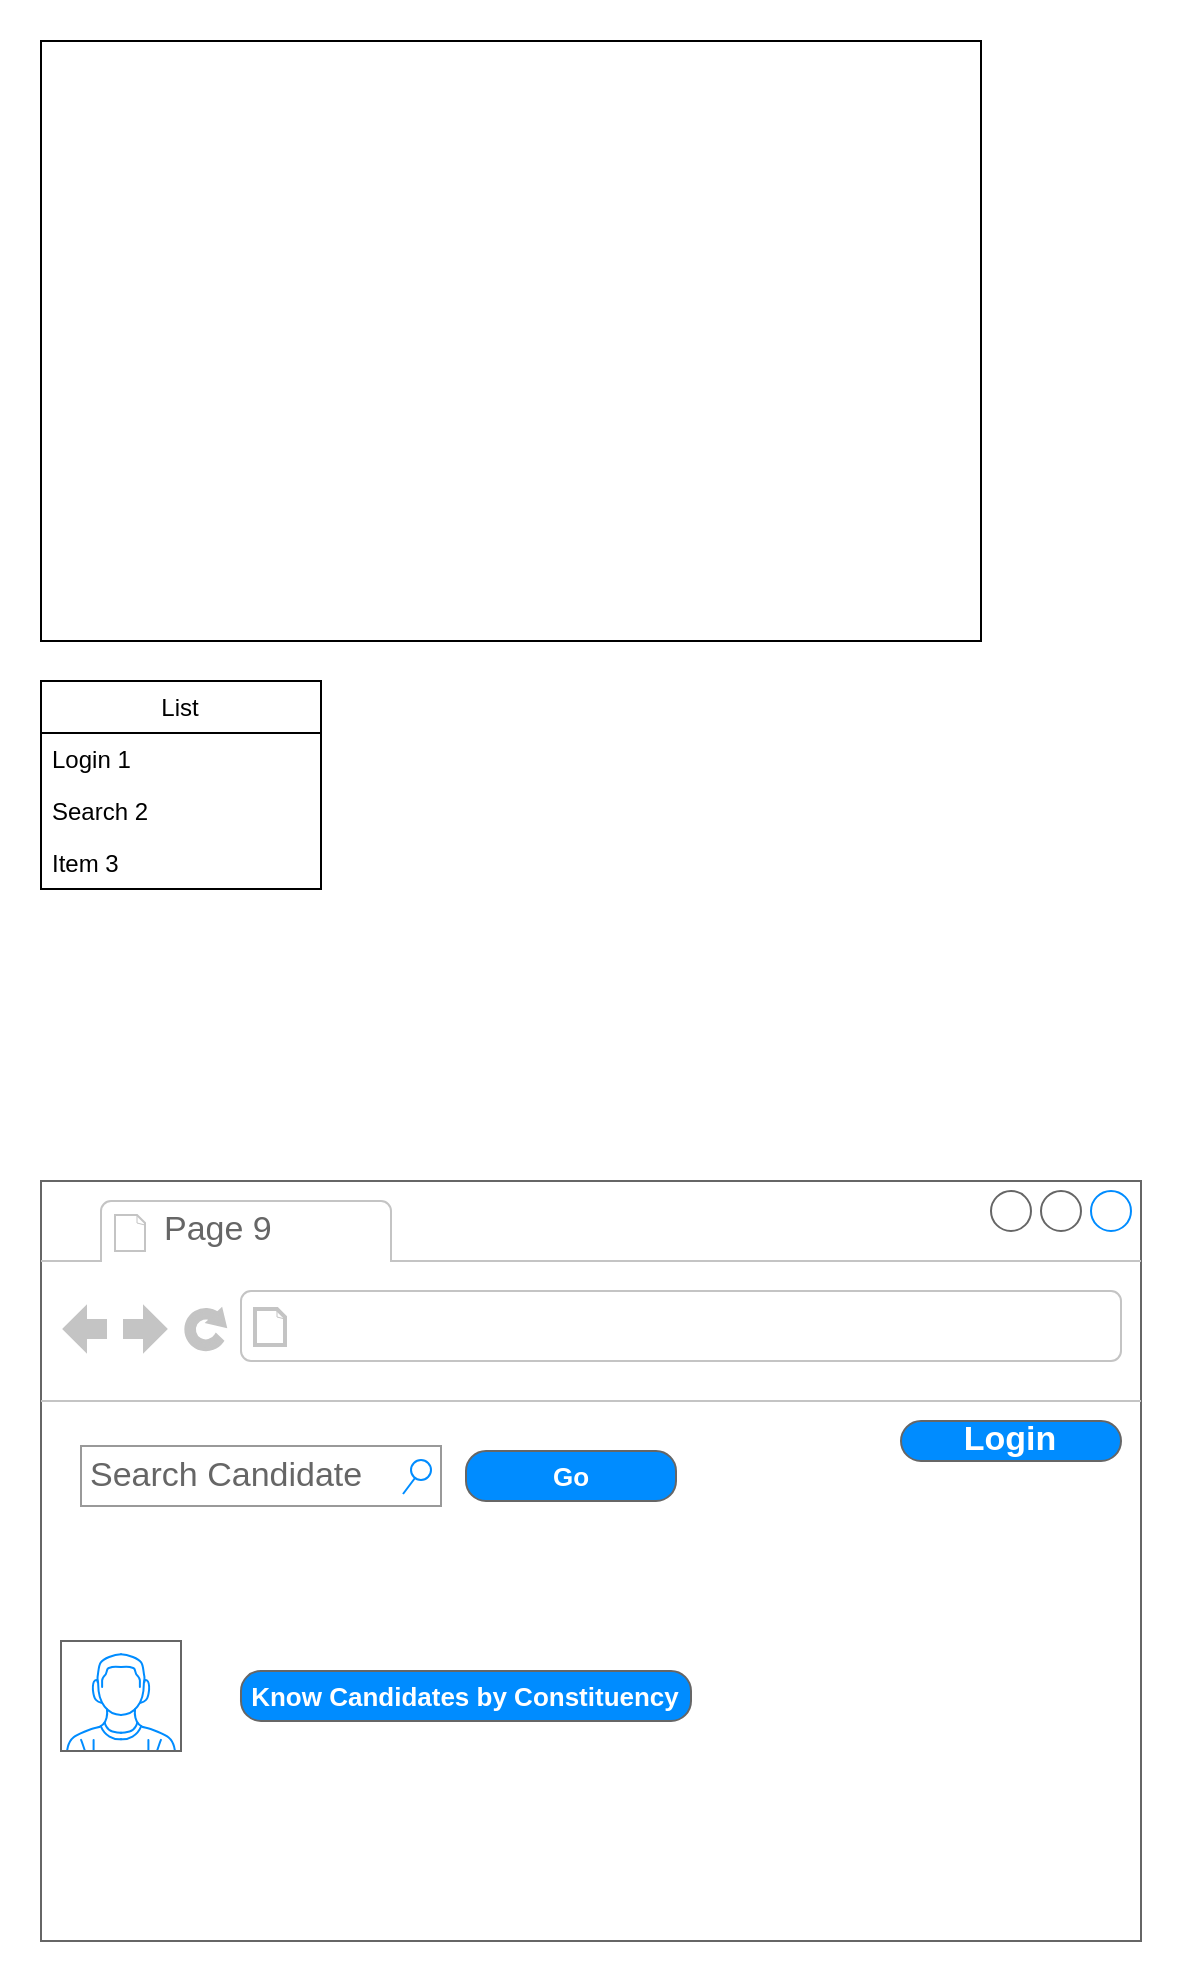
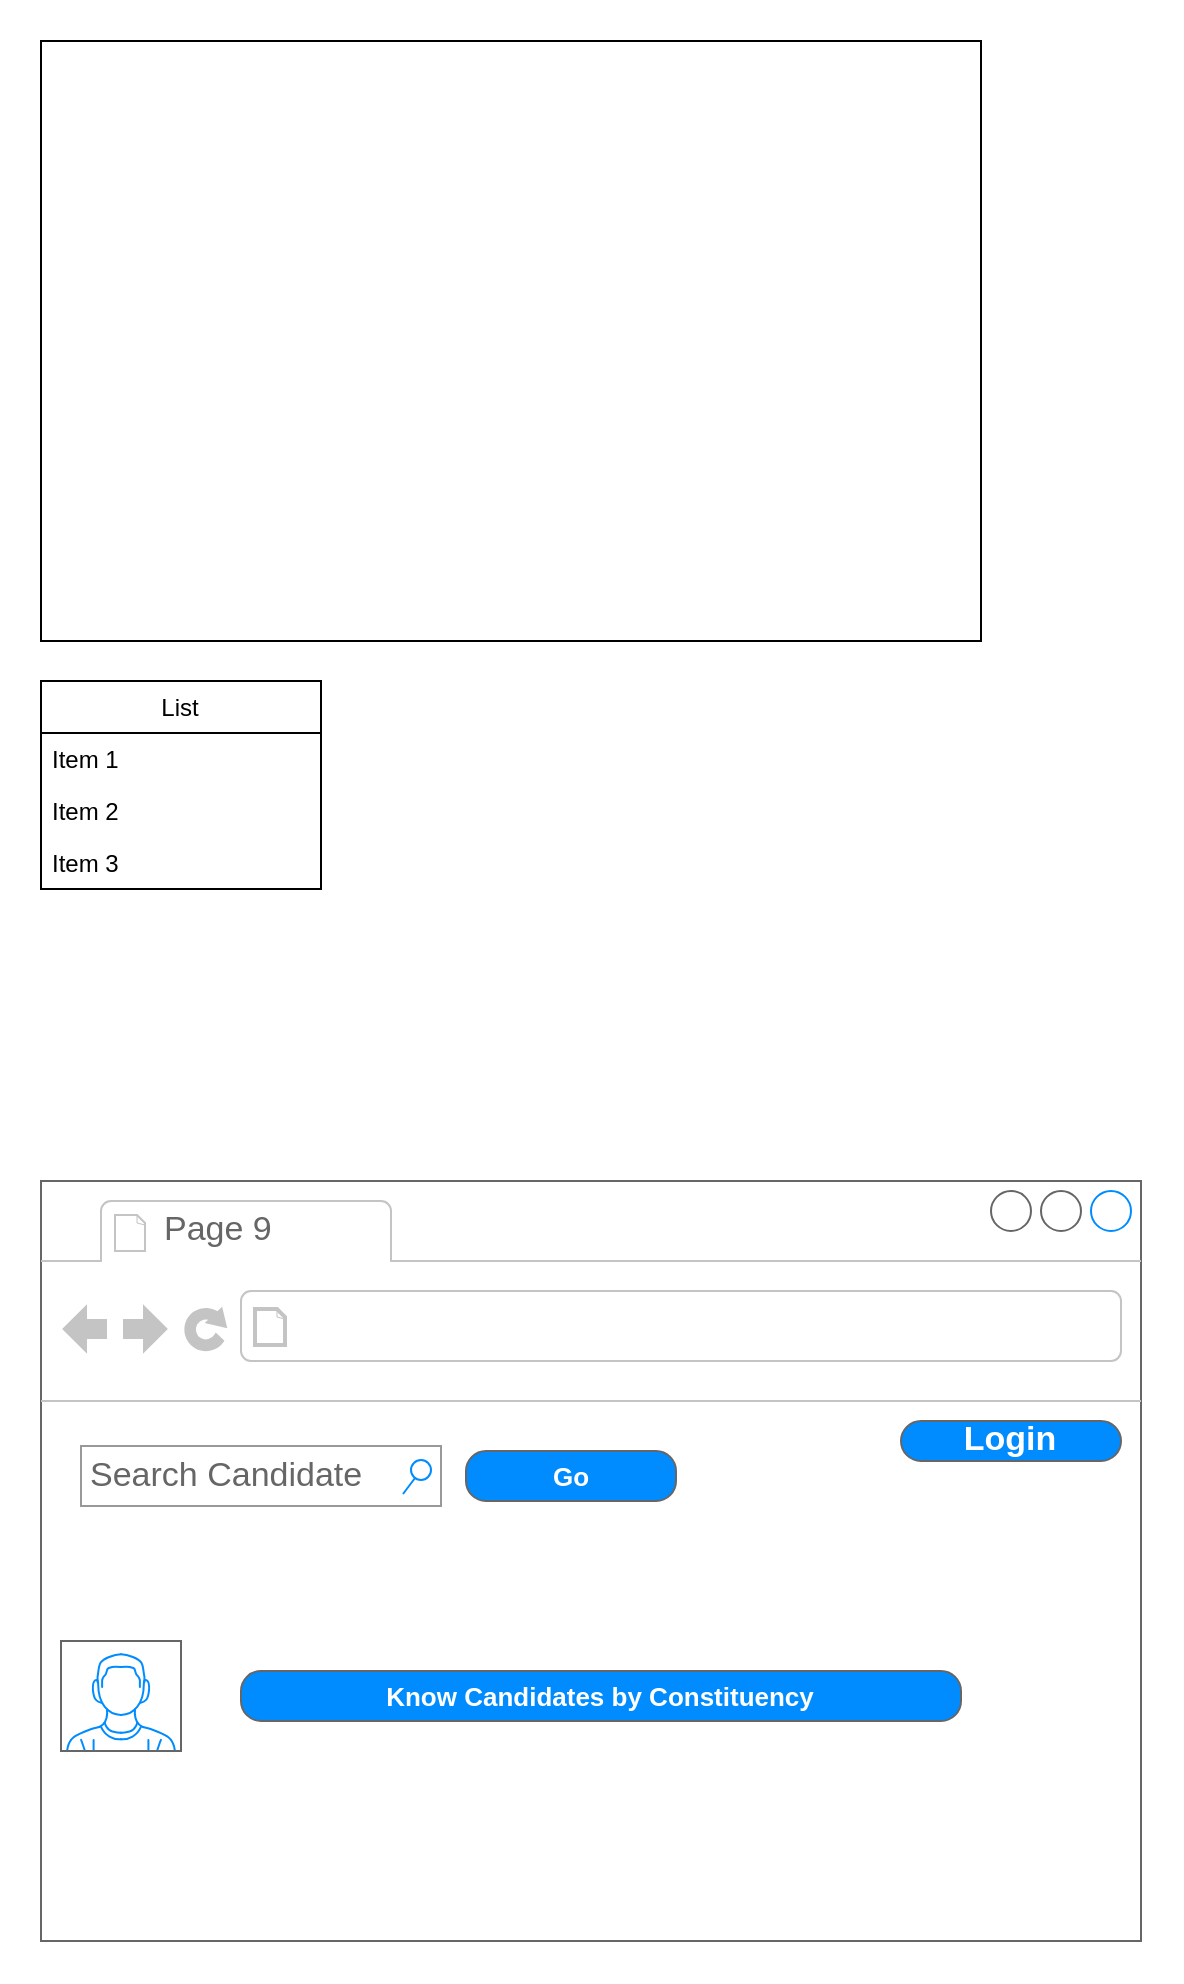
(93, 760) -> (89, 760)
(103, 812) -> (89, 812)
(466, 1696) -> (601, 1696)
